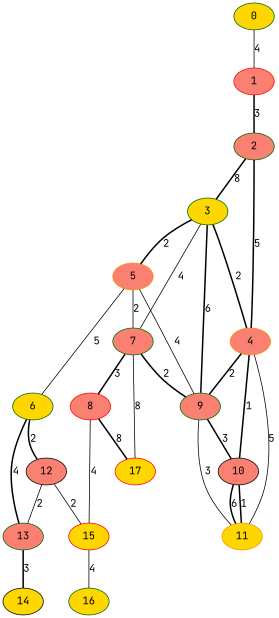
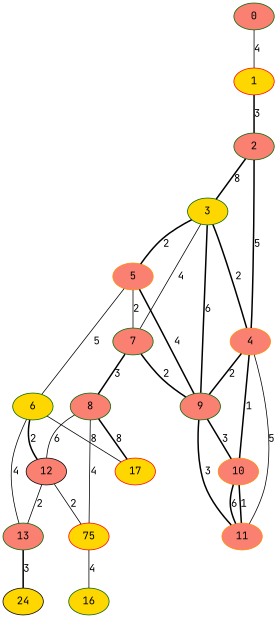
(254, 16) -> (254, 16)
(254, 81) -> (254, 81)
(167, 341) -> (167, 341)
(90, 406) -> (90, 406)
(134, 407) -> (84, 439)
none -> (54, 432)
(11, 470) -> (11, 470)
(238, 471) -> (238, 471)
(202, 477) -> (202, 477)
(89, 537) -> (89, 537)
(242, 537) -> (242, 537)
(23, 602) -> (23, 602)
